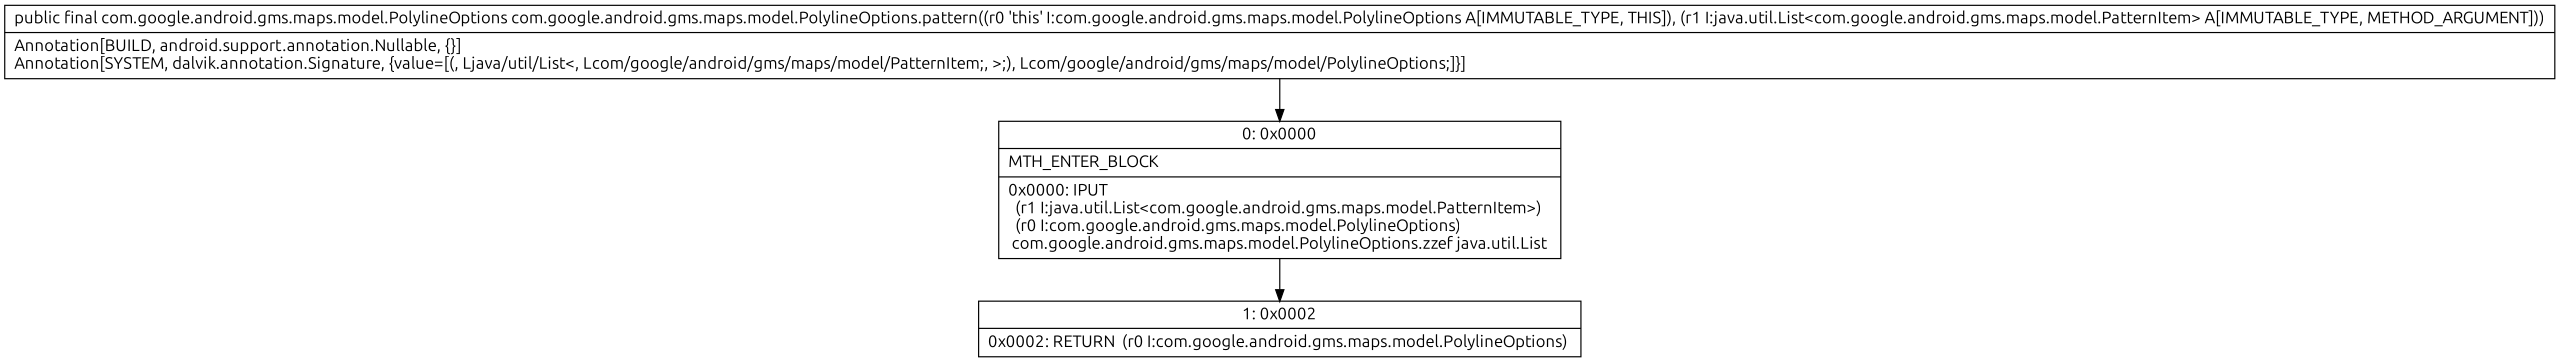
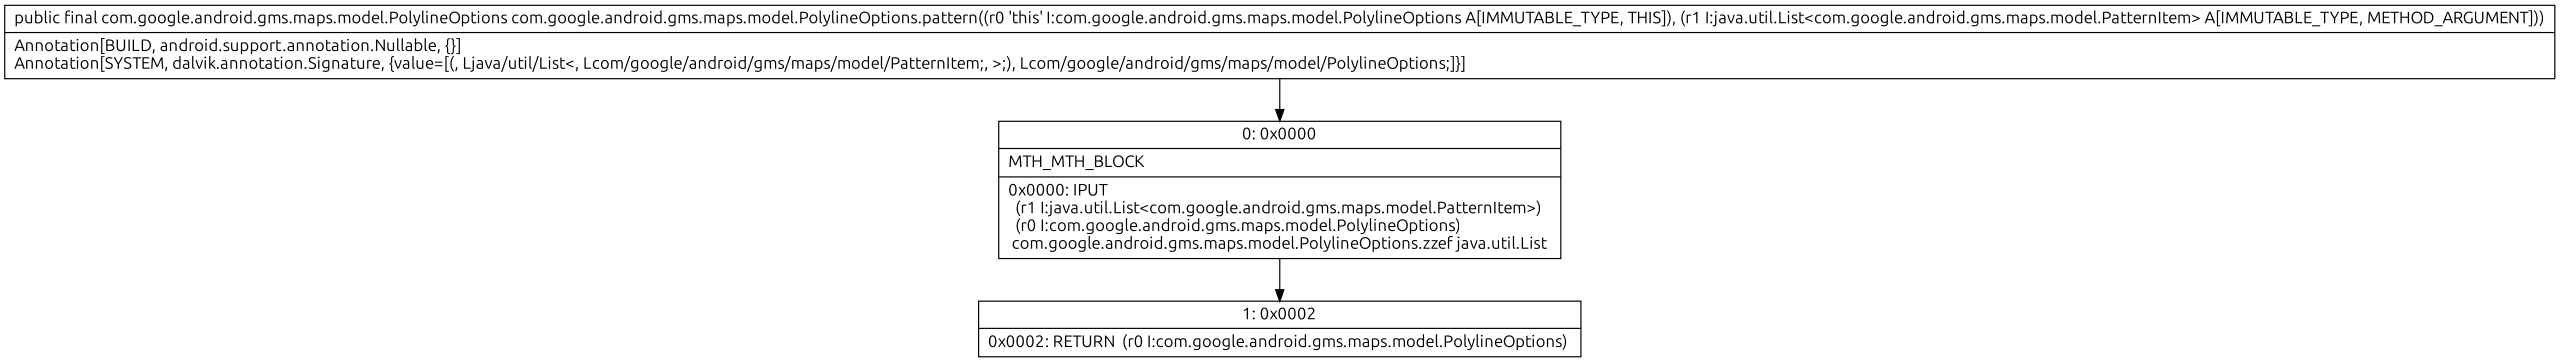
(1083, 162) -> (1076, 162)
